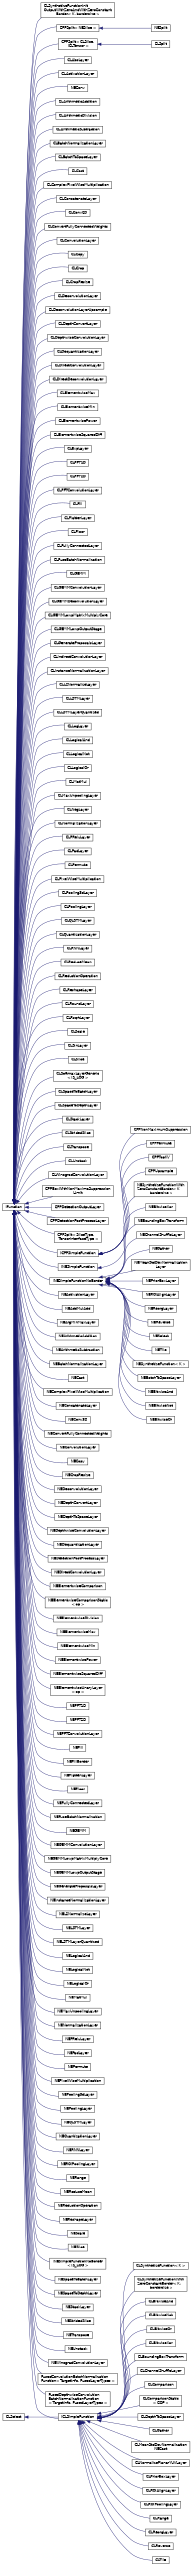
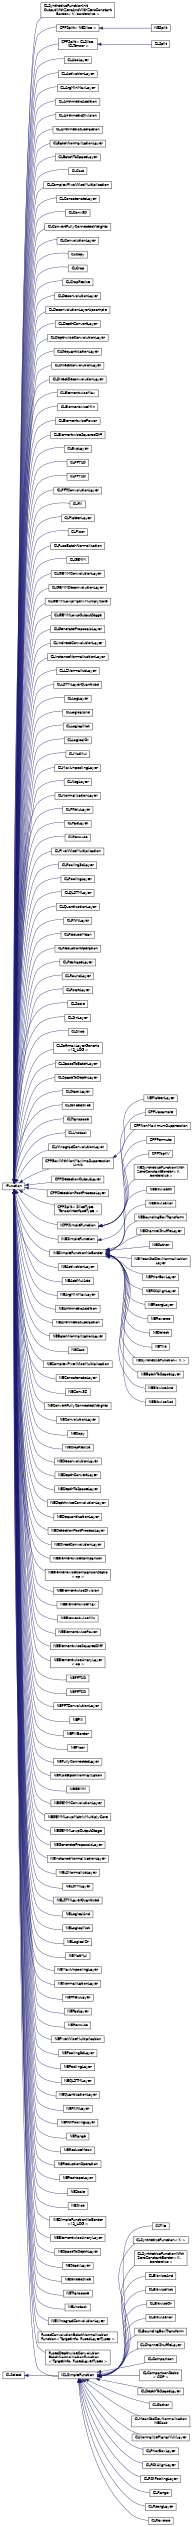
(78, 88) -> (78, 88)
(78, 213) -> (78, 213)
(78, 546) -> none
(78, 699) -> none
(19, 1505) -> (124, 1124)
(78, 2280) -> (78, 2238)
